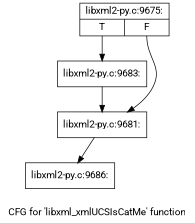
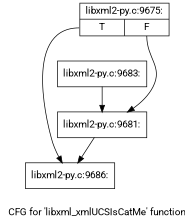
(102, 45) -> (43, 84)
